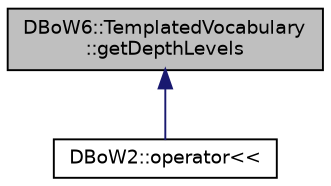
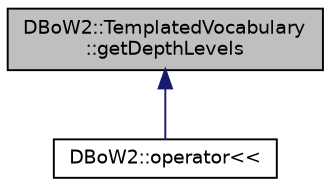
(165, 39) -> (165, 39)
